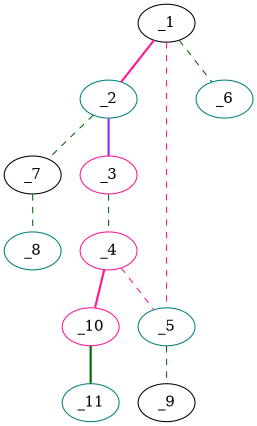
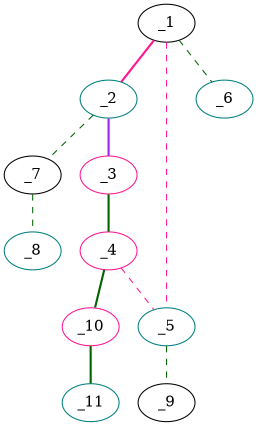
(109, 213) -> (109, 213)
(100, 289) -> (100, 289)
